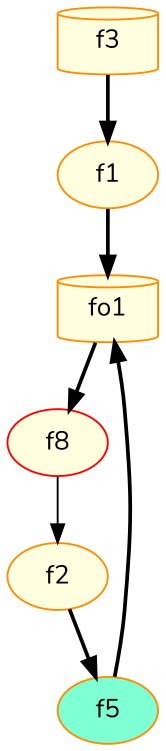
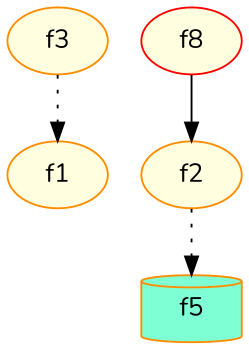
(108, 41) -> (58, 41)
(108, 99) -> (58, 99)
(108, 309) -> none
(79, 634) -> (192, 233)
(108, 710) -> (192, 309)
